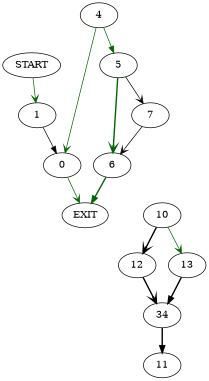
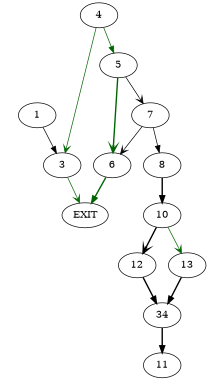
(32, 65) -> none
(62, 165) -> (62, 165)
none -> (162, 165)
(148, 287) -> (148, 287)
